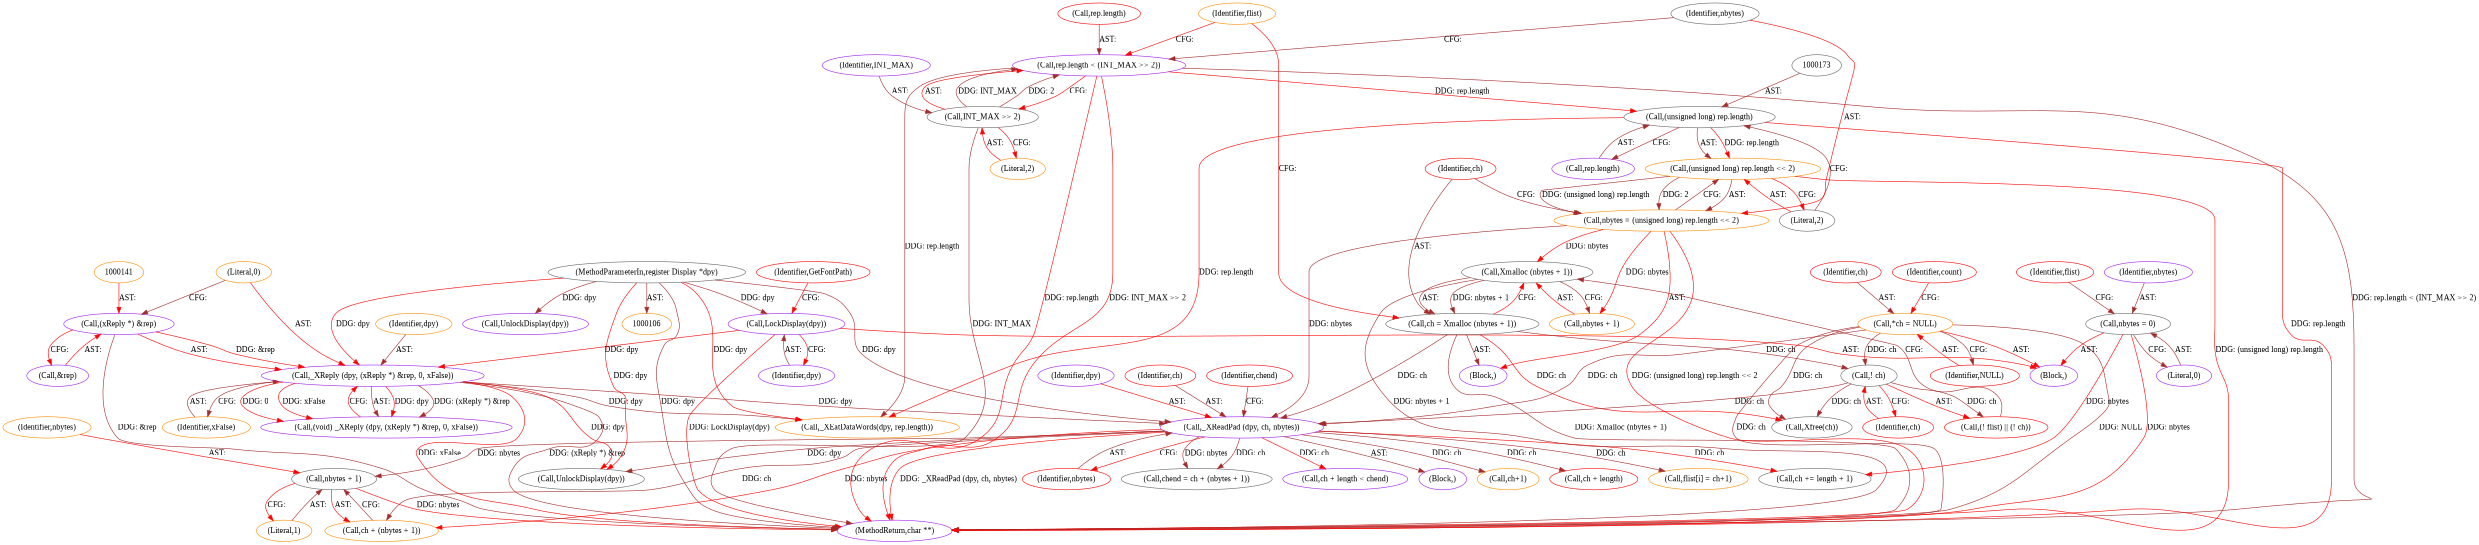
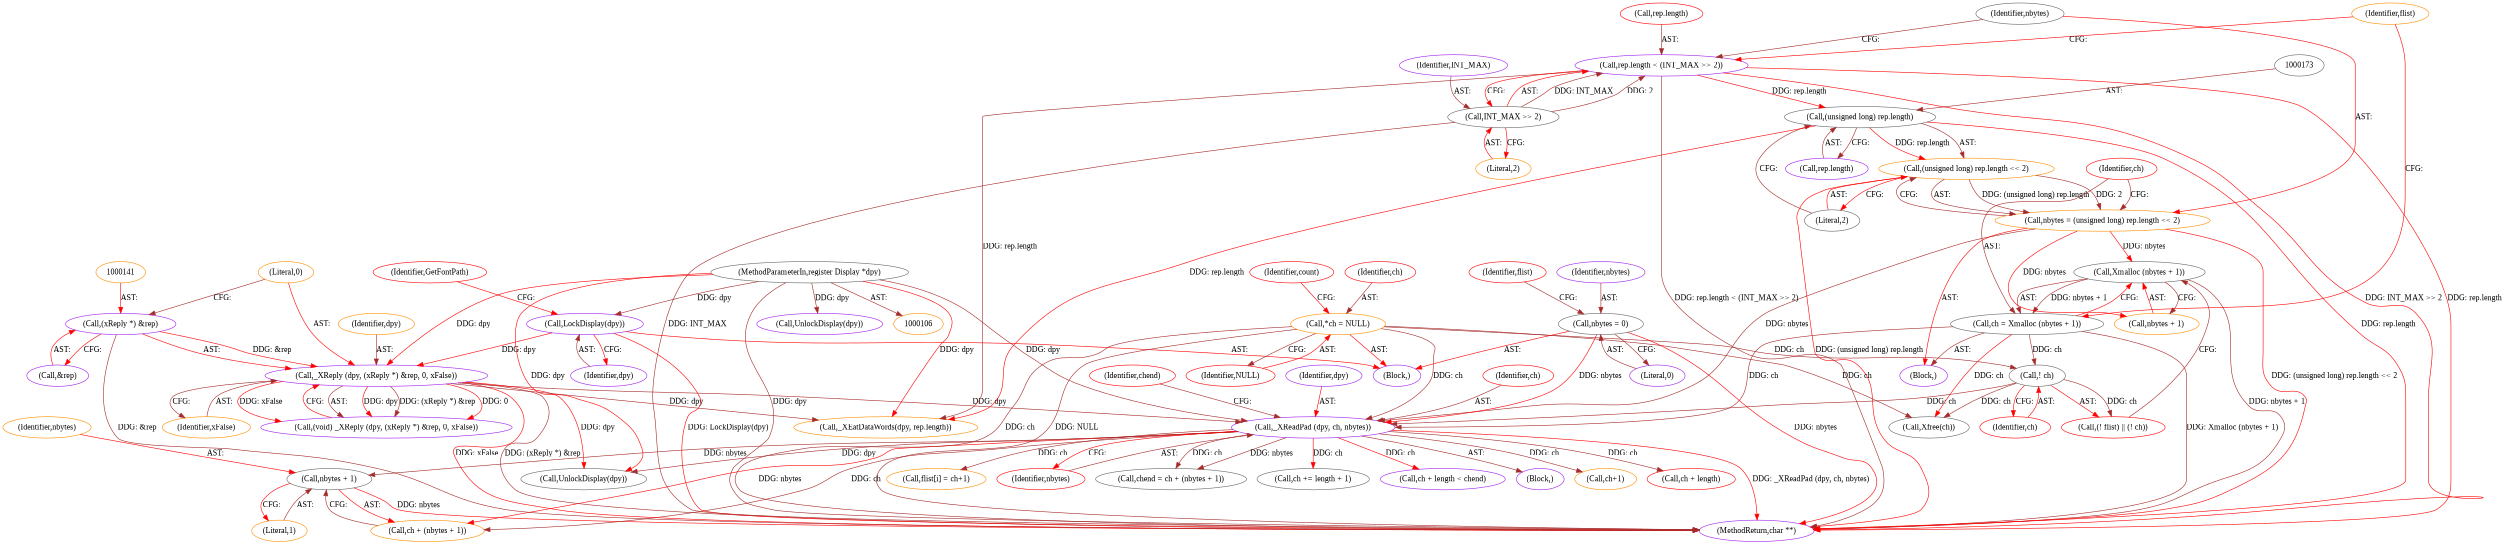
(2025, 450) -> (1514, 404)
